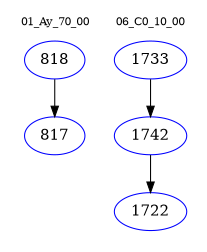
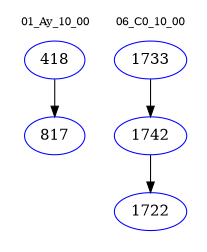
(55, 23) -> (55, 23)
(55, 60) -> (55, 60)
